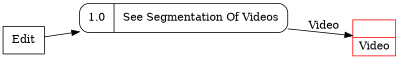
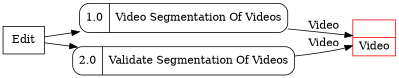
(201, 18) -> (199, 18)
none -> (184, 61)
